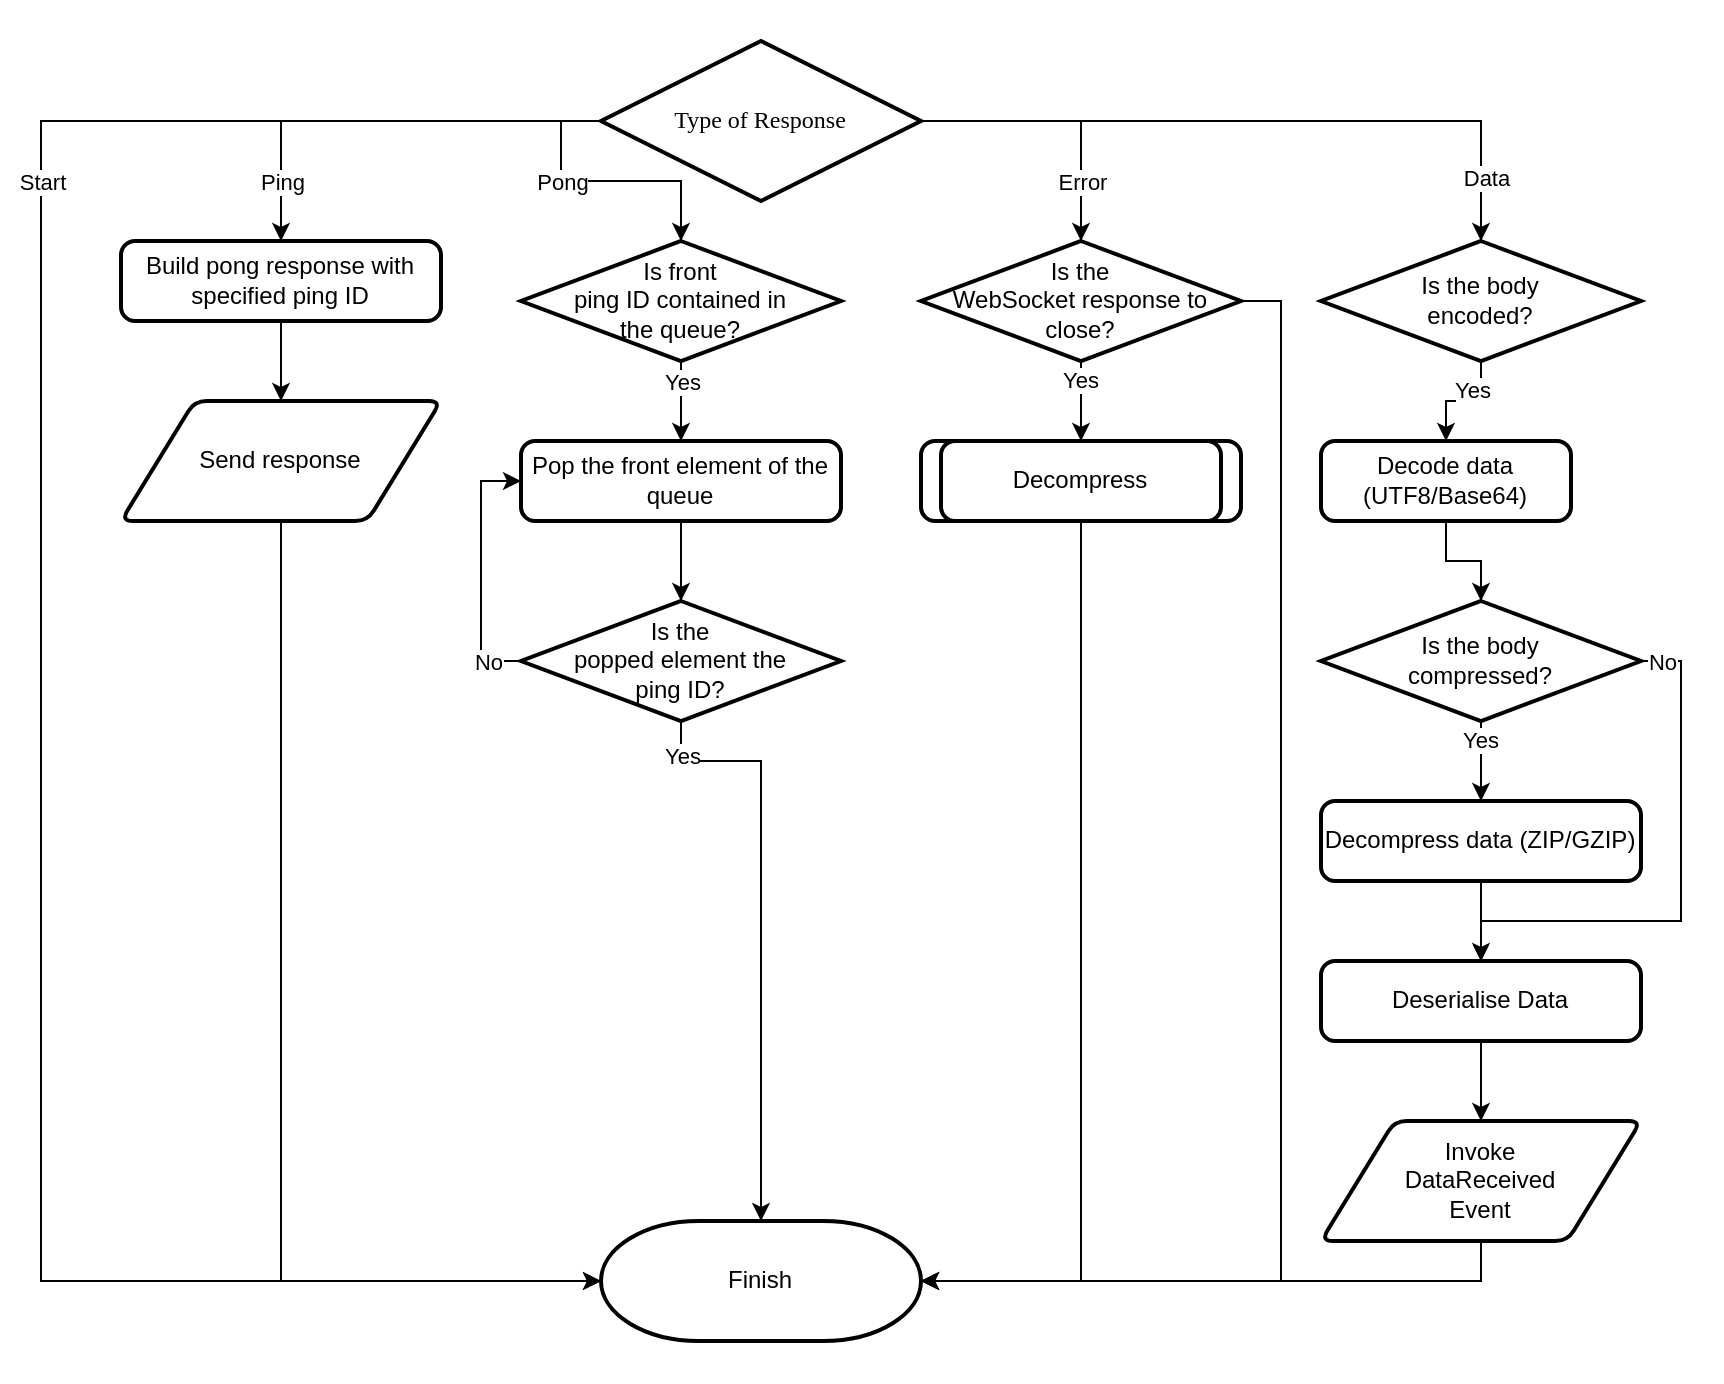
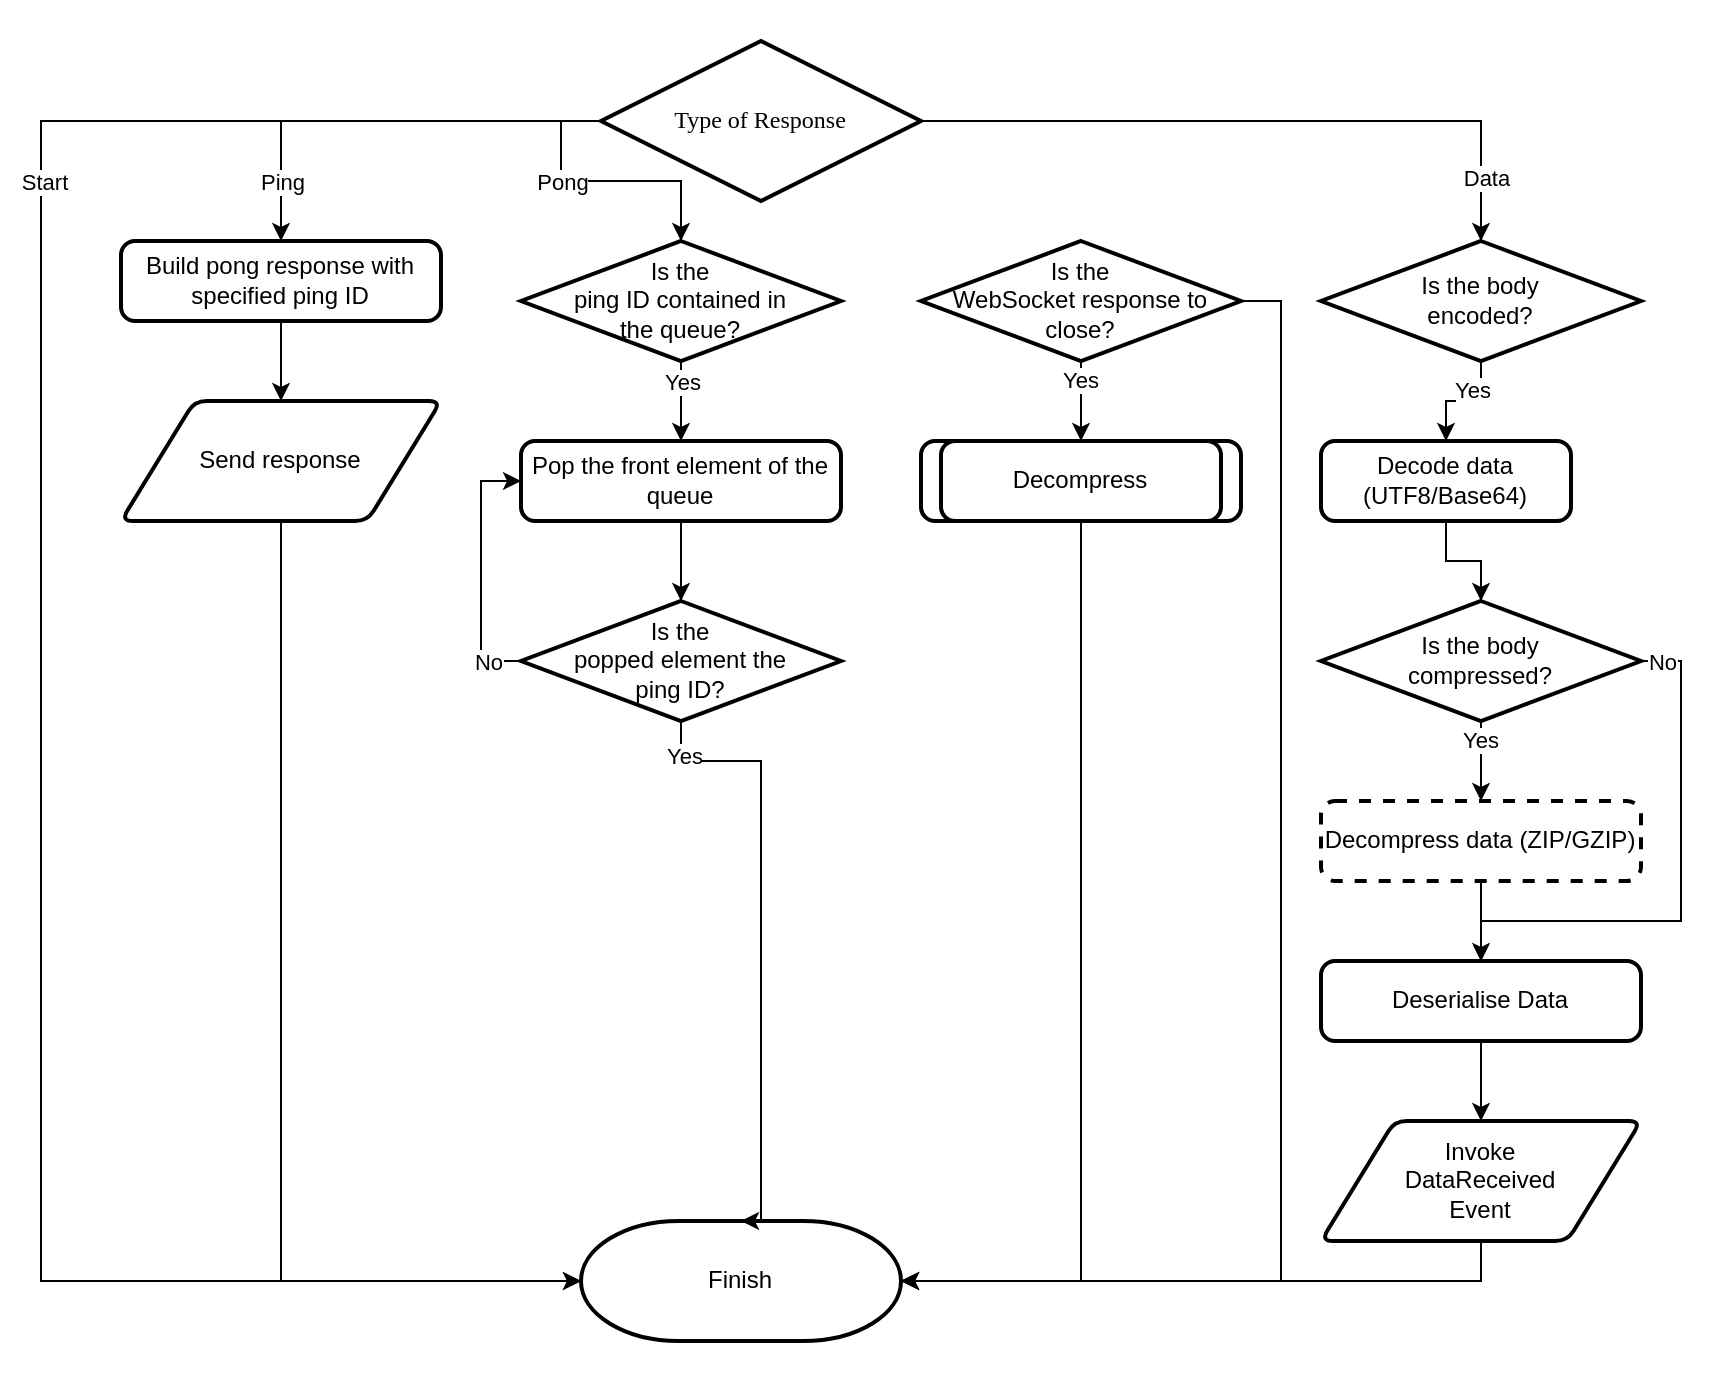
(1081, 176) -> none
(681, 301) -> (681, 301)
(1481, 841) -> (1481, 841)
(761, 1281) -> (741, 1281)
